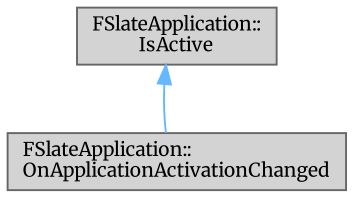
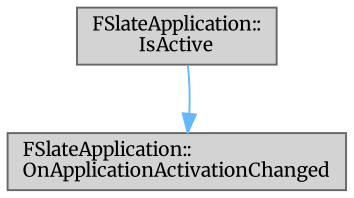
(164, 108) -> (190, 89)
